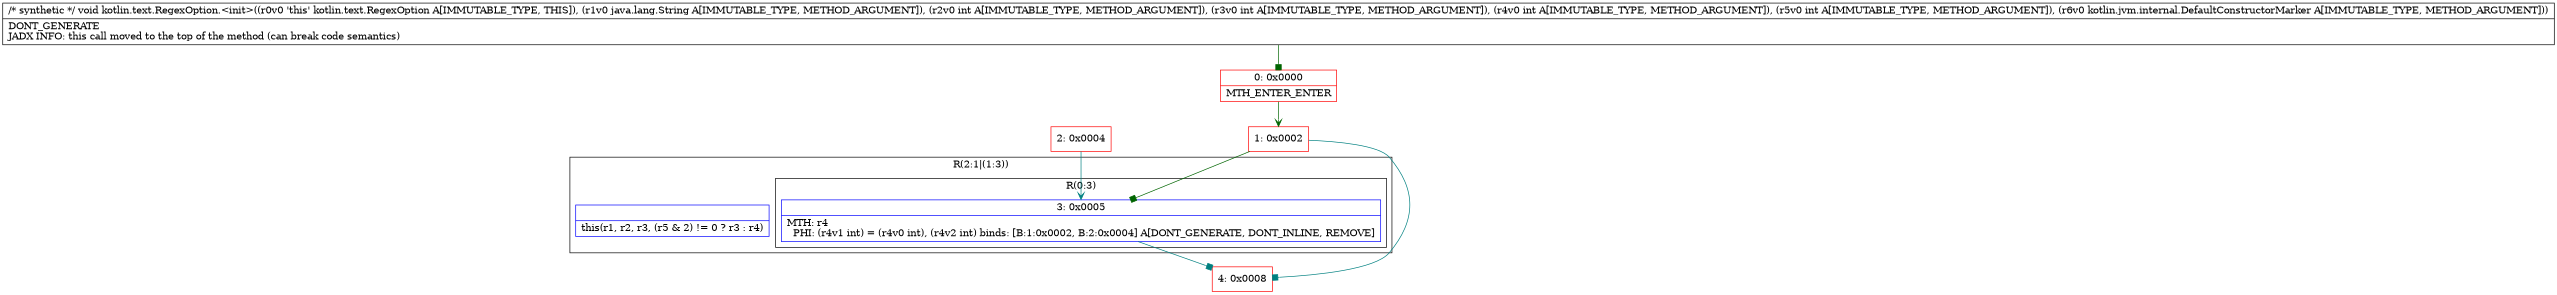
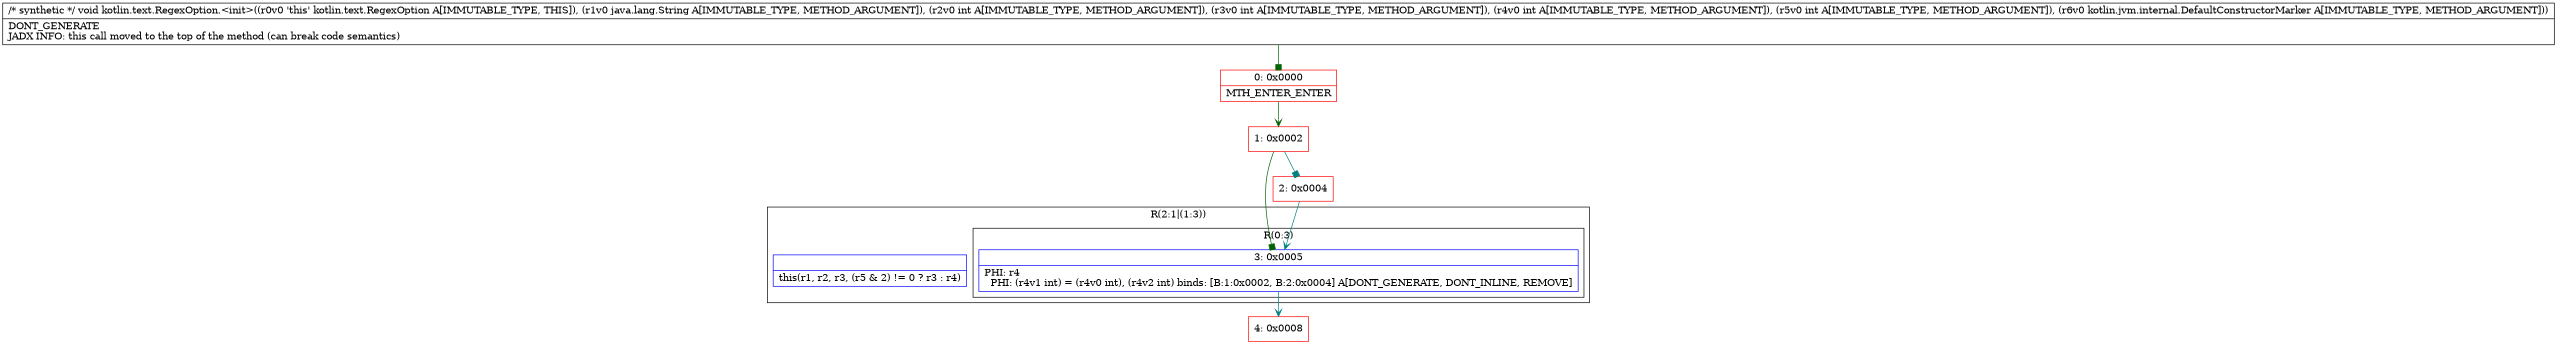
(1407, 220) -> (1289, 161)
(809, 223) -> (1004, 273)
(1182, 257) -> (1279, 301)
